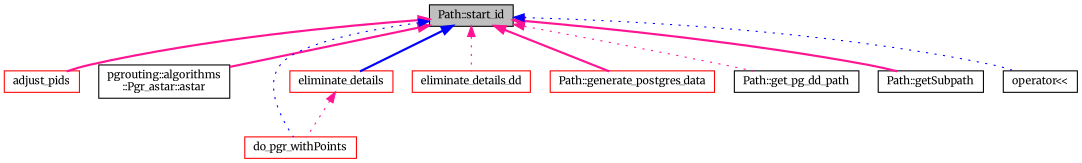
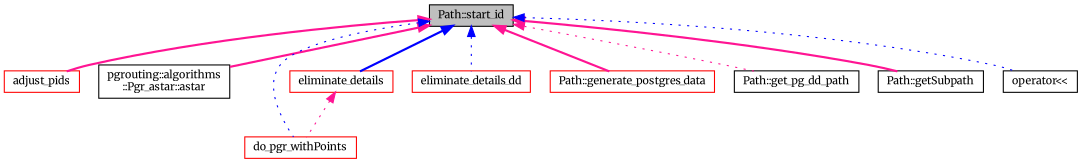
(471, 54) -> (471, 54)
